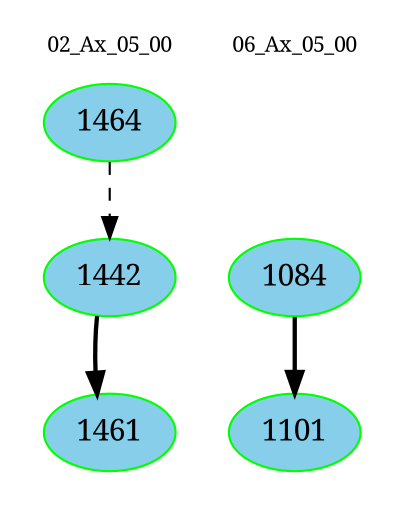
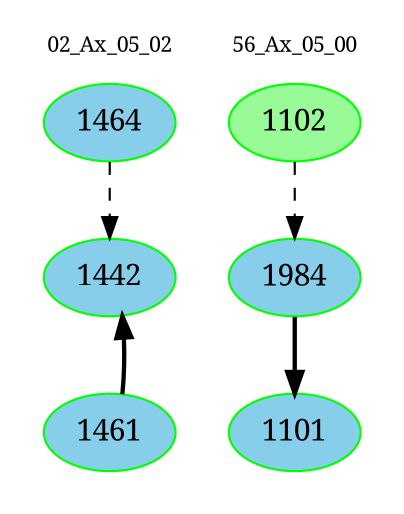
(110, 46) -> (110, 46)
(295, 46) -> (295, 46)
none -> (295, 123)
(295, 278) -> (295, 278)
(95, 344) -> (124, 366)
